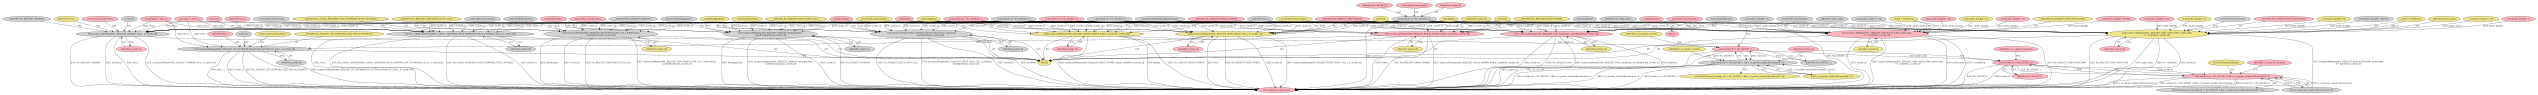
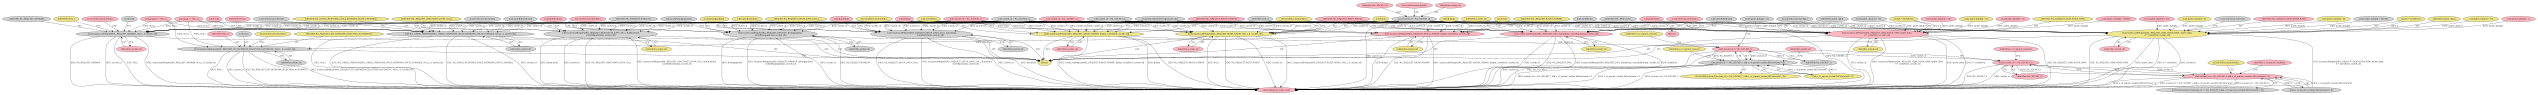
(1918, 56) -> (1918, 56)
(2005, 72) -> (2005, 72)
